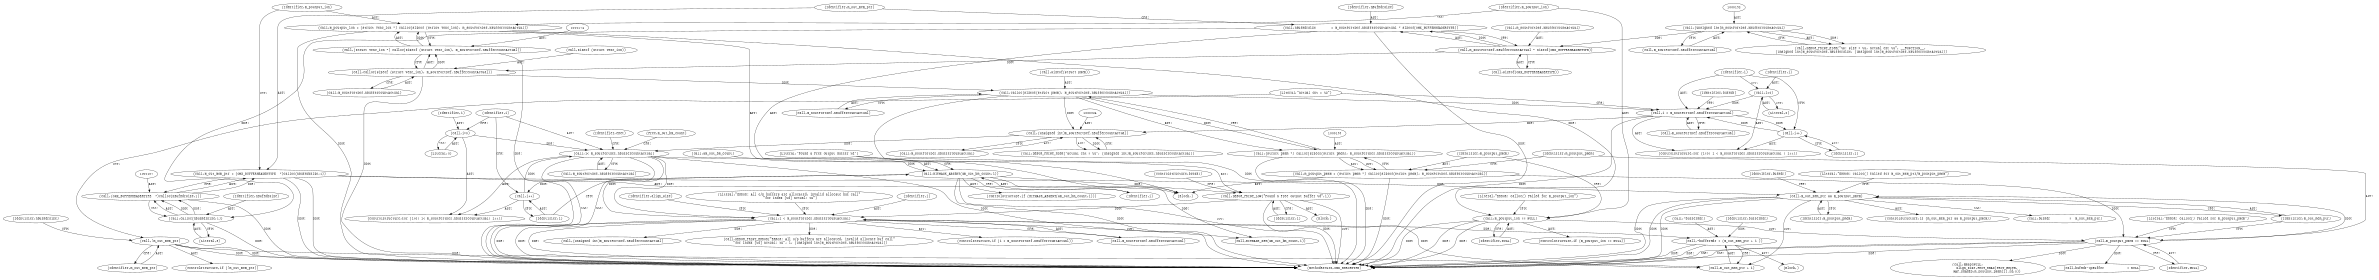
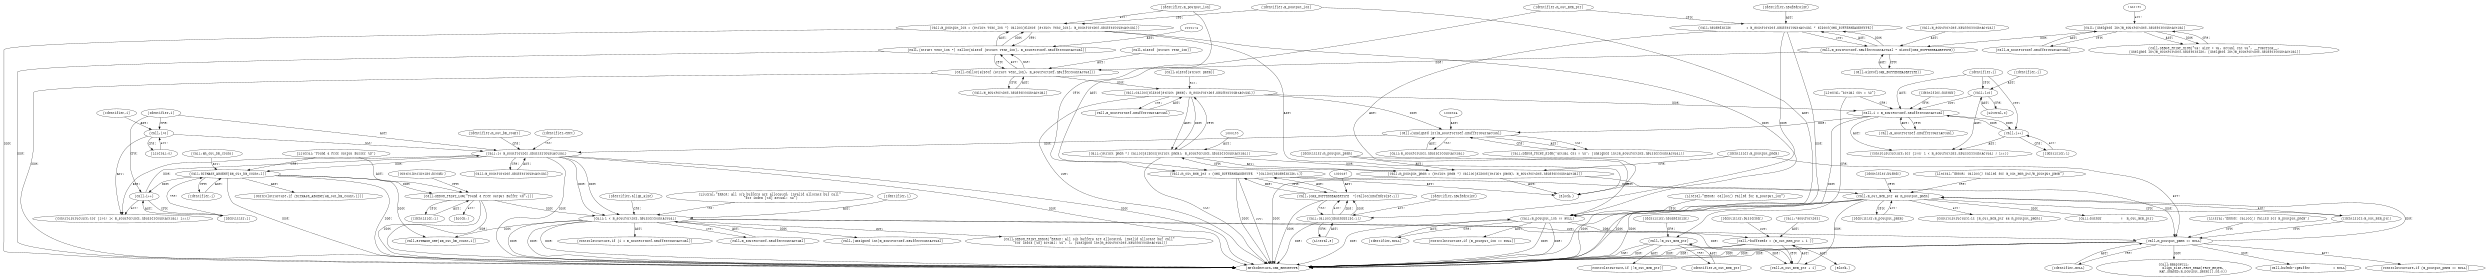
(667, 133) -> (494, 133)
(1689, 219) -> (1802, 219)
none -> (2425, 268)
